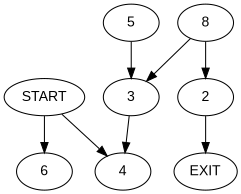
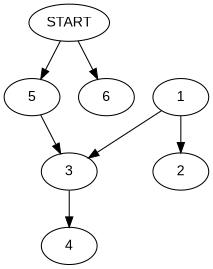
(206, 23) -> (181, 97)
(81, 131) -> (53, 55)
(206, 172) -> none
